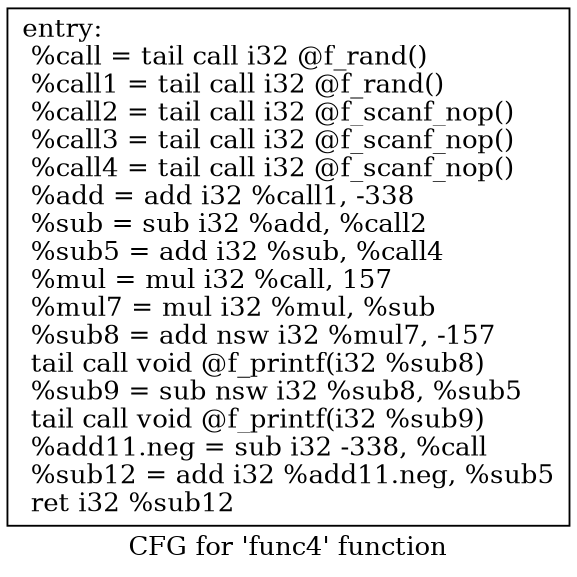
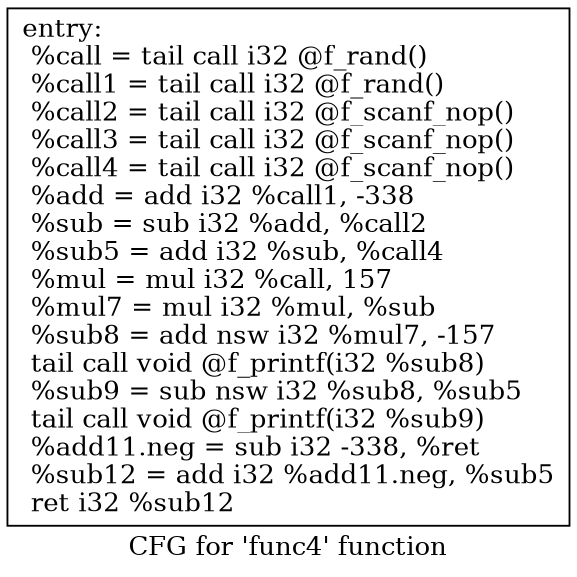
(255, 448) -> (252, 448)
